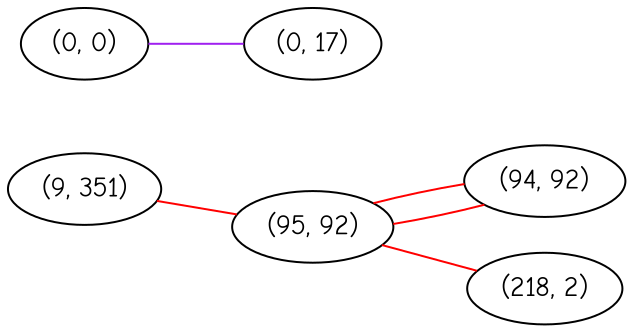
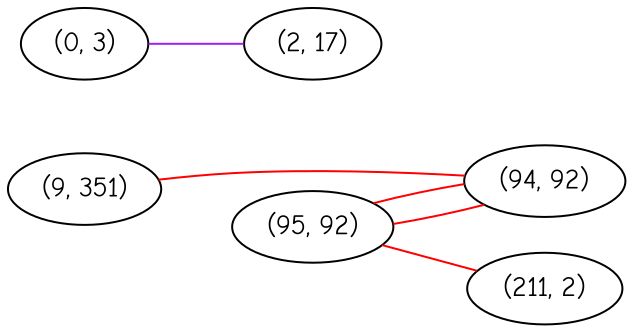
(85, 44) -> (85, 44)
(313, 44) -> (313, 44)
(197, 208) -> (312, 171)
(545, 289) -> (545, 289)
